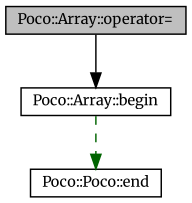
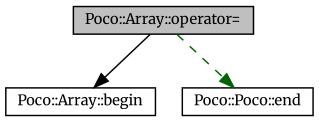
(96, 135) -> (200, 56)
